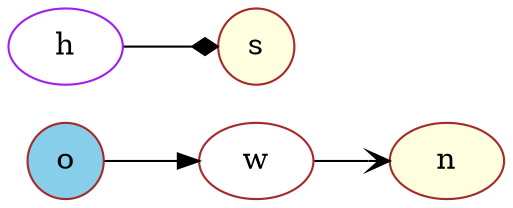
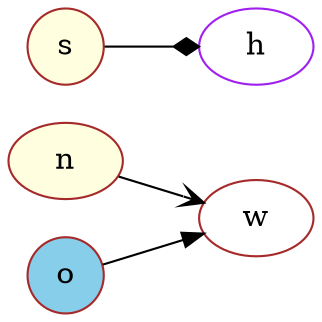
(158, 47) -> (139, 47)
(341, 161) -> (151, 186)
